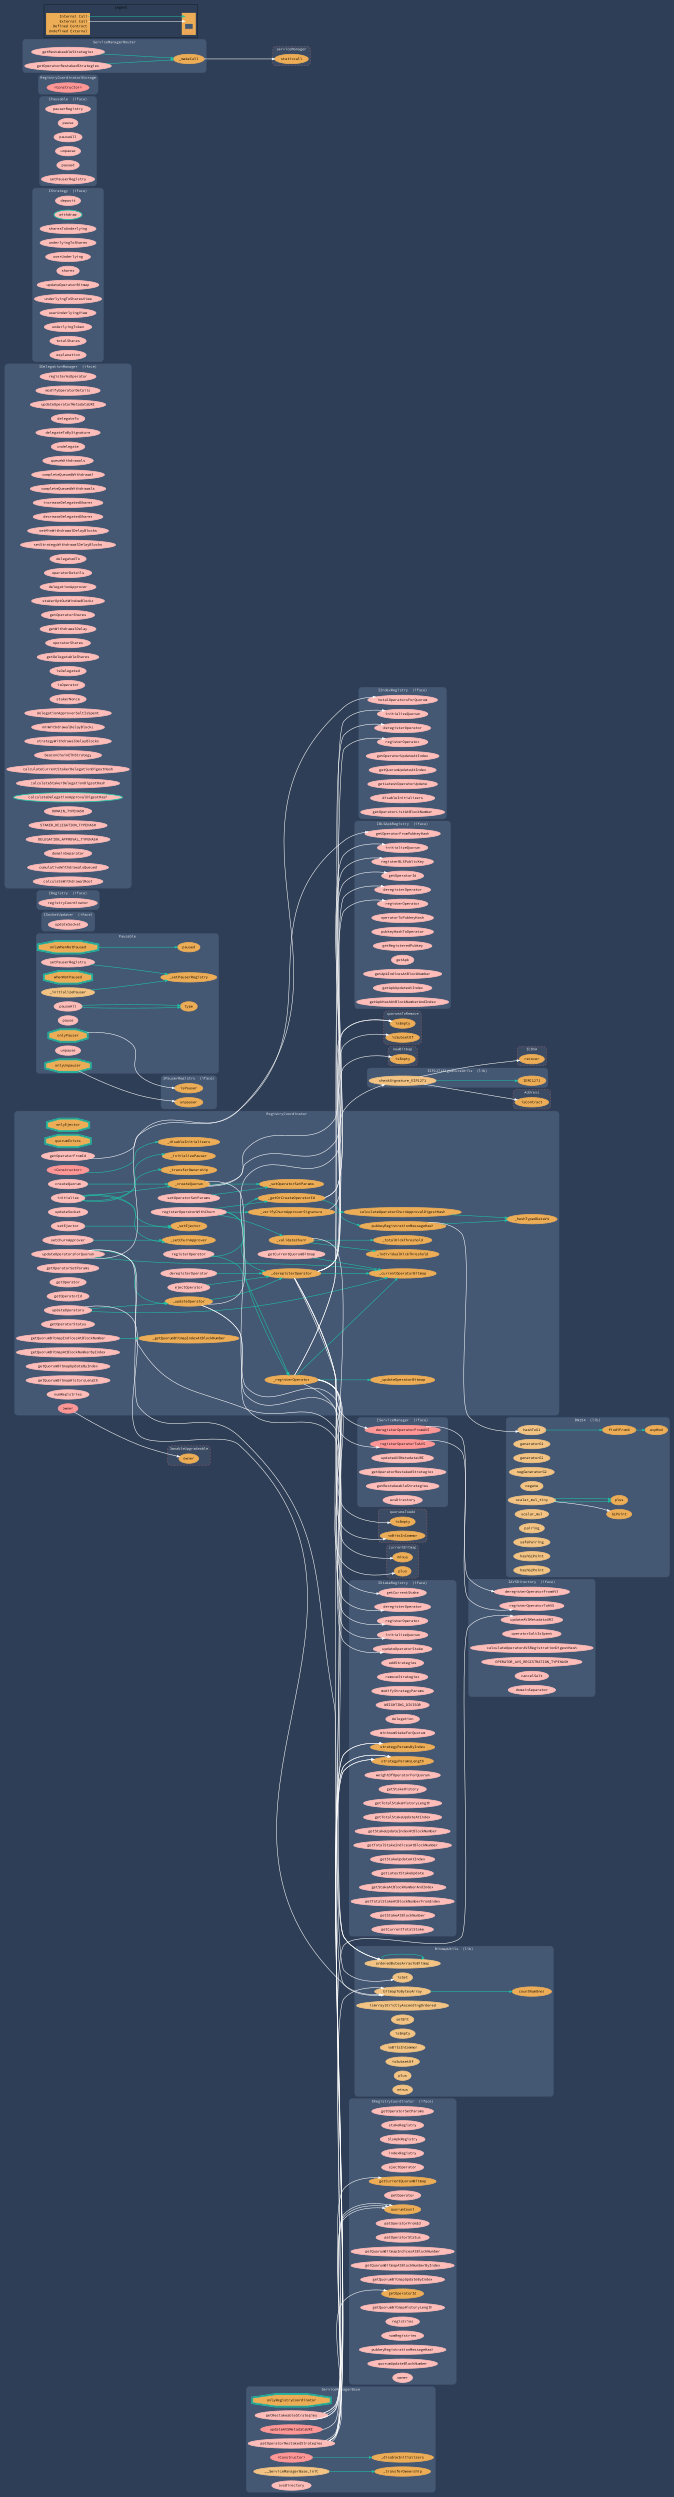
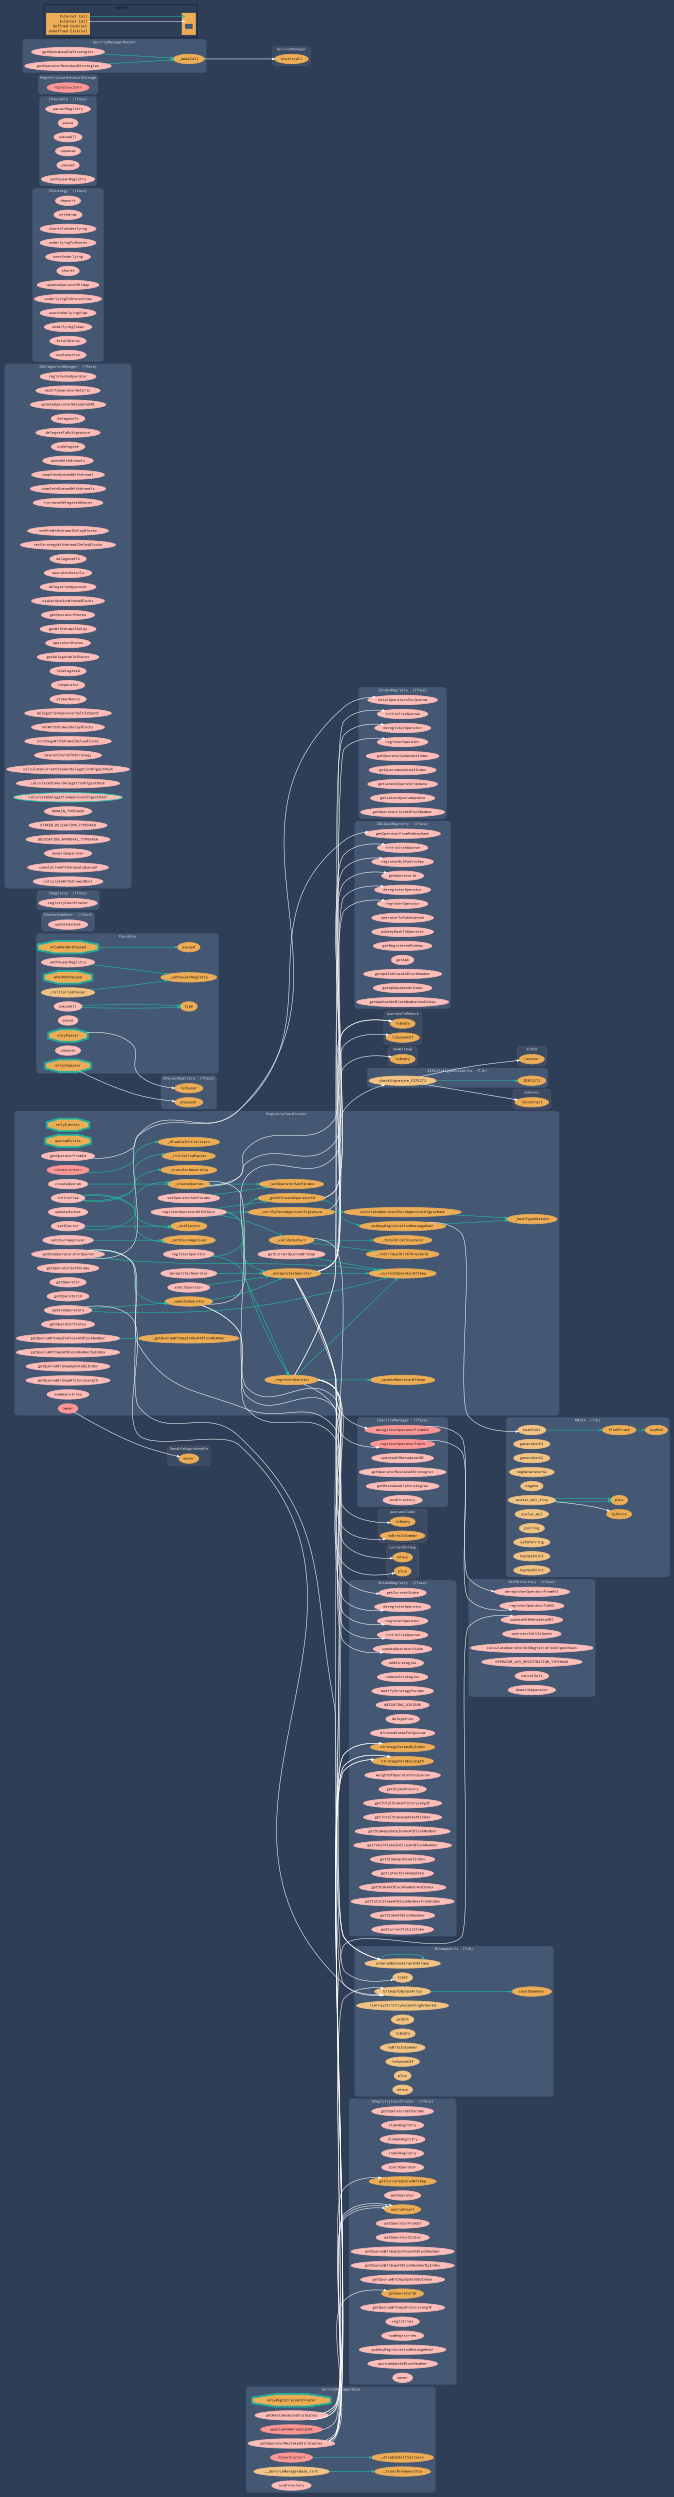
(68, 215) -> (68, 215)
(68, 517) -> none
(403, 798) -> (403, 798)
(126, 1192) -> (133, 1218)
